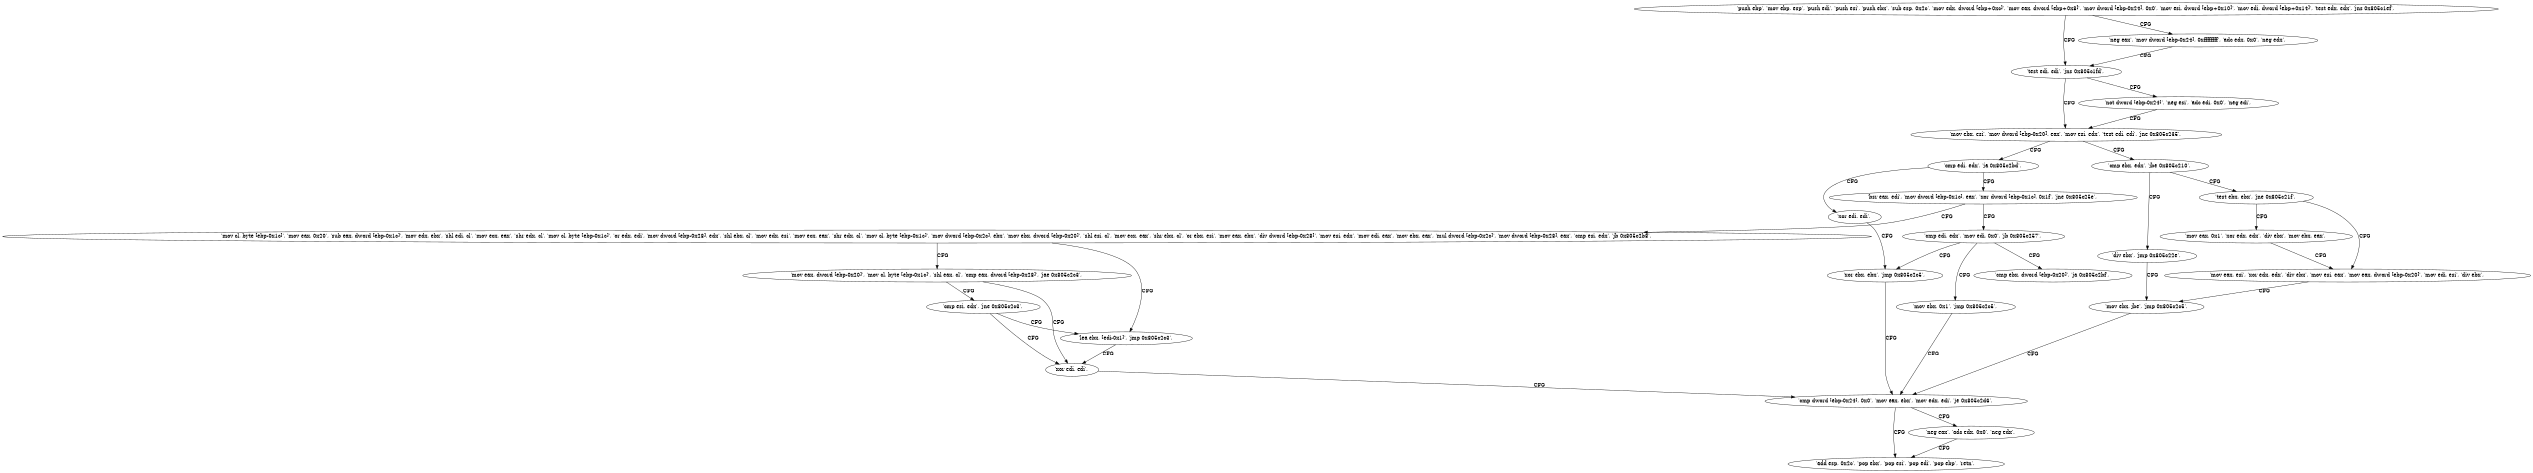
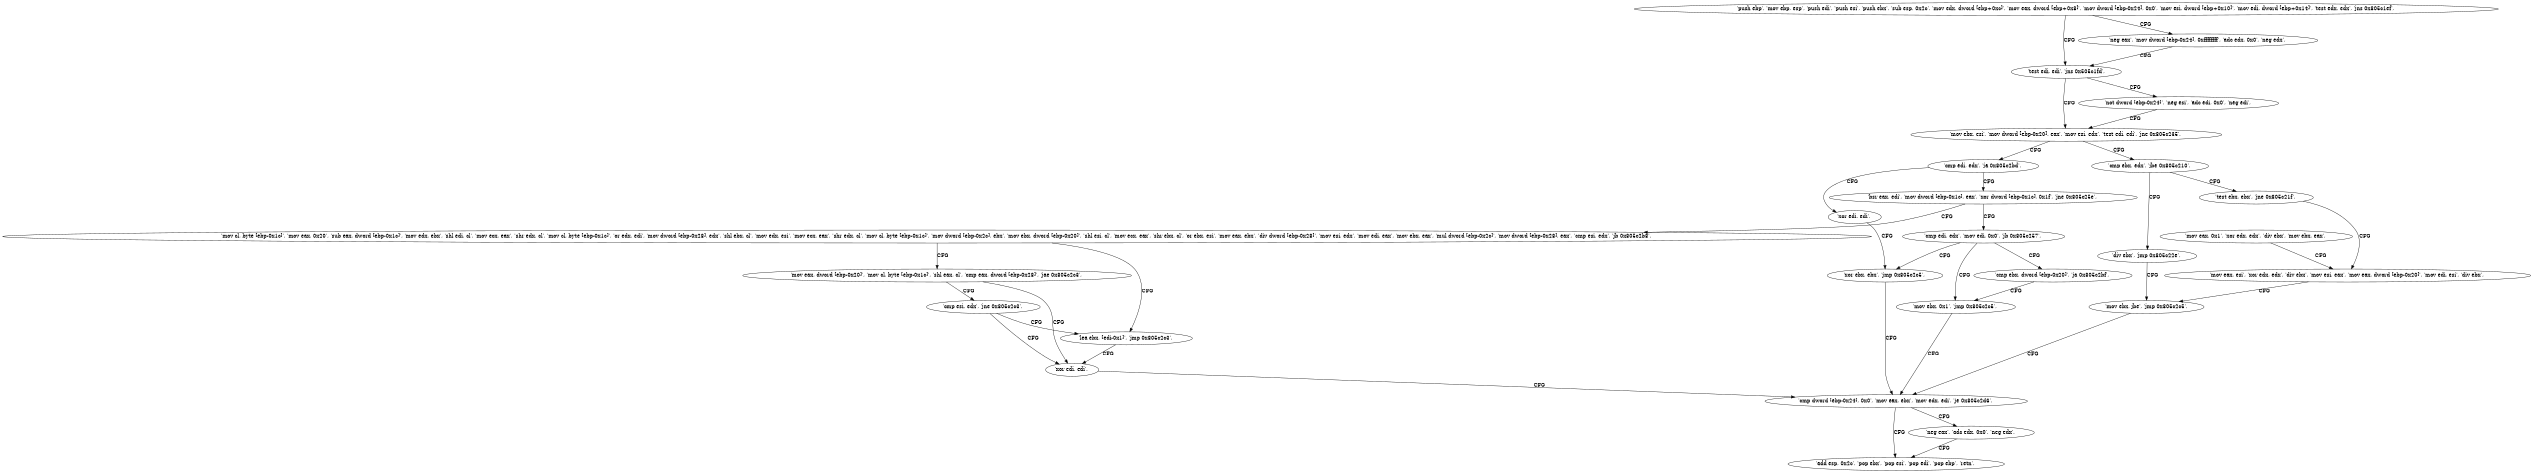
(2066, 72) -> (2066, 72)
(2256, 215) -> none
none -> (2006, 291)
